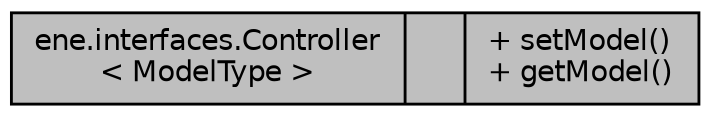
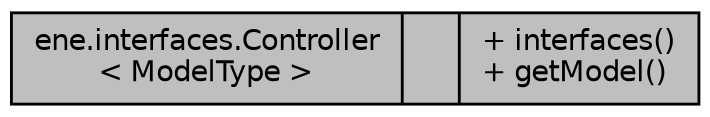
(579, 41) -> (579, 41)
